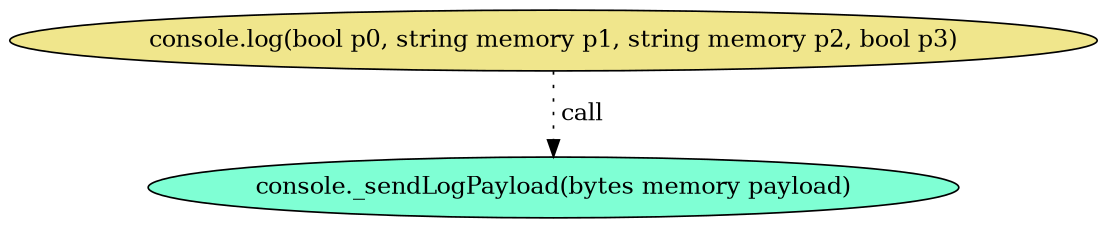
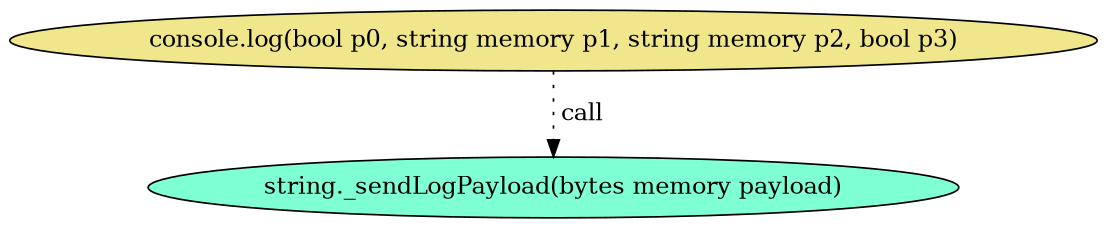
(553, 187) -> (553, 187)
